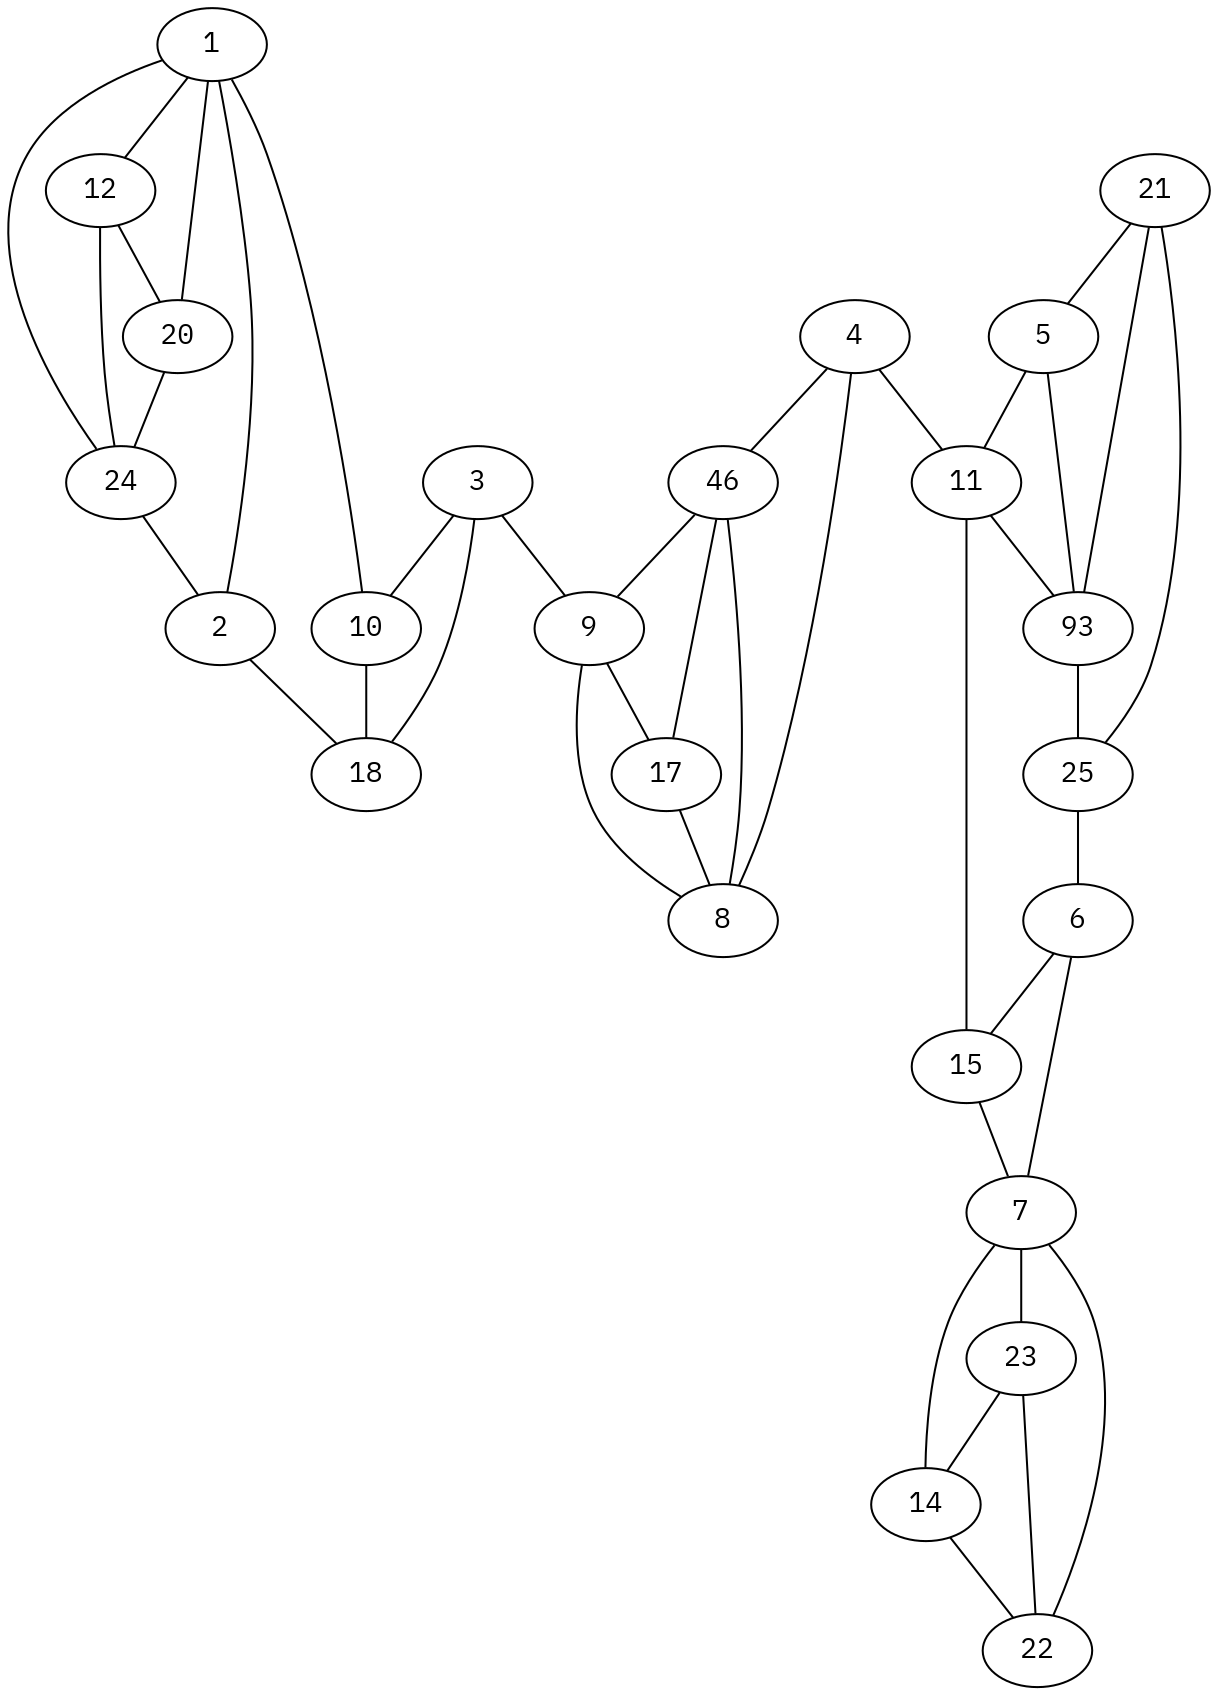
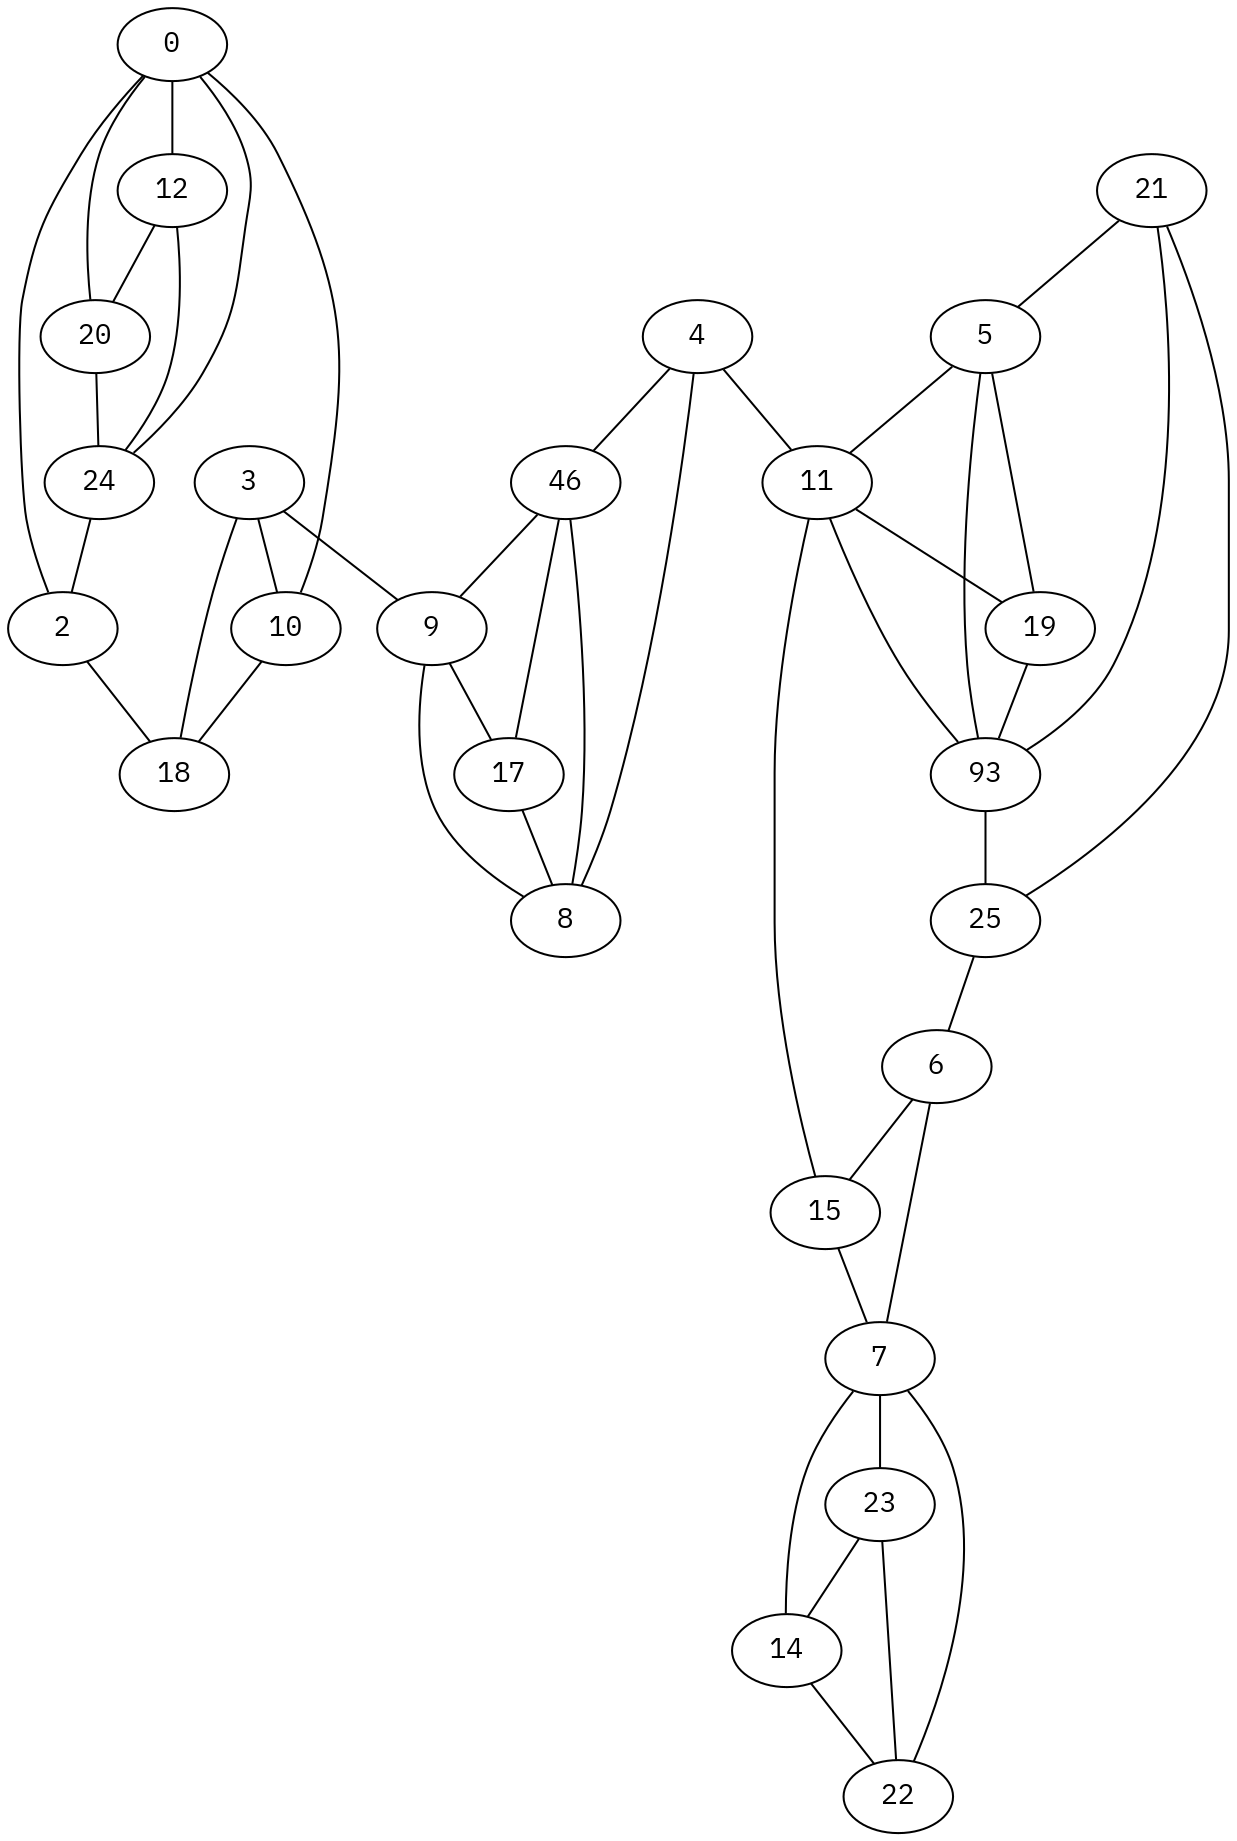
(212, 45) -> (172, 45)
none -> (1040, 629)
